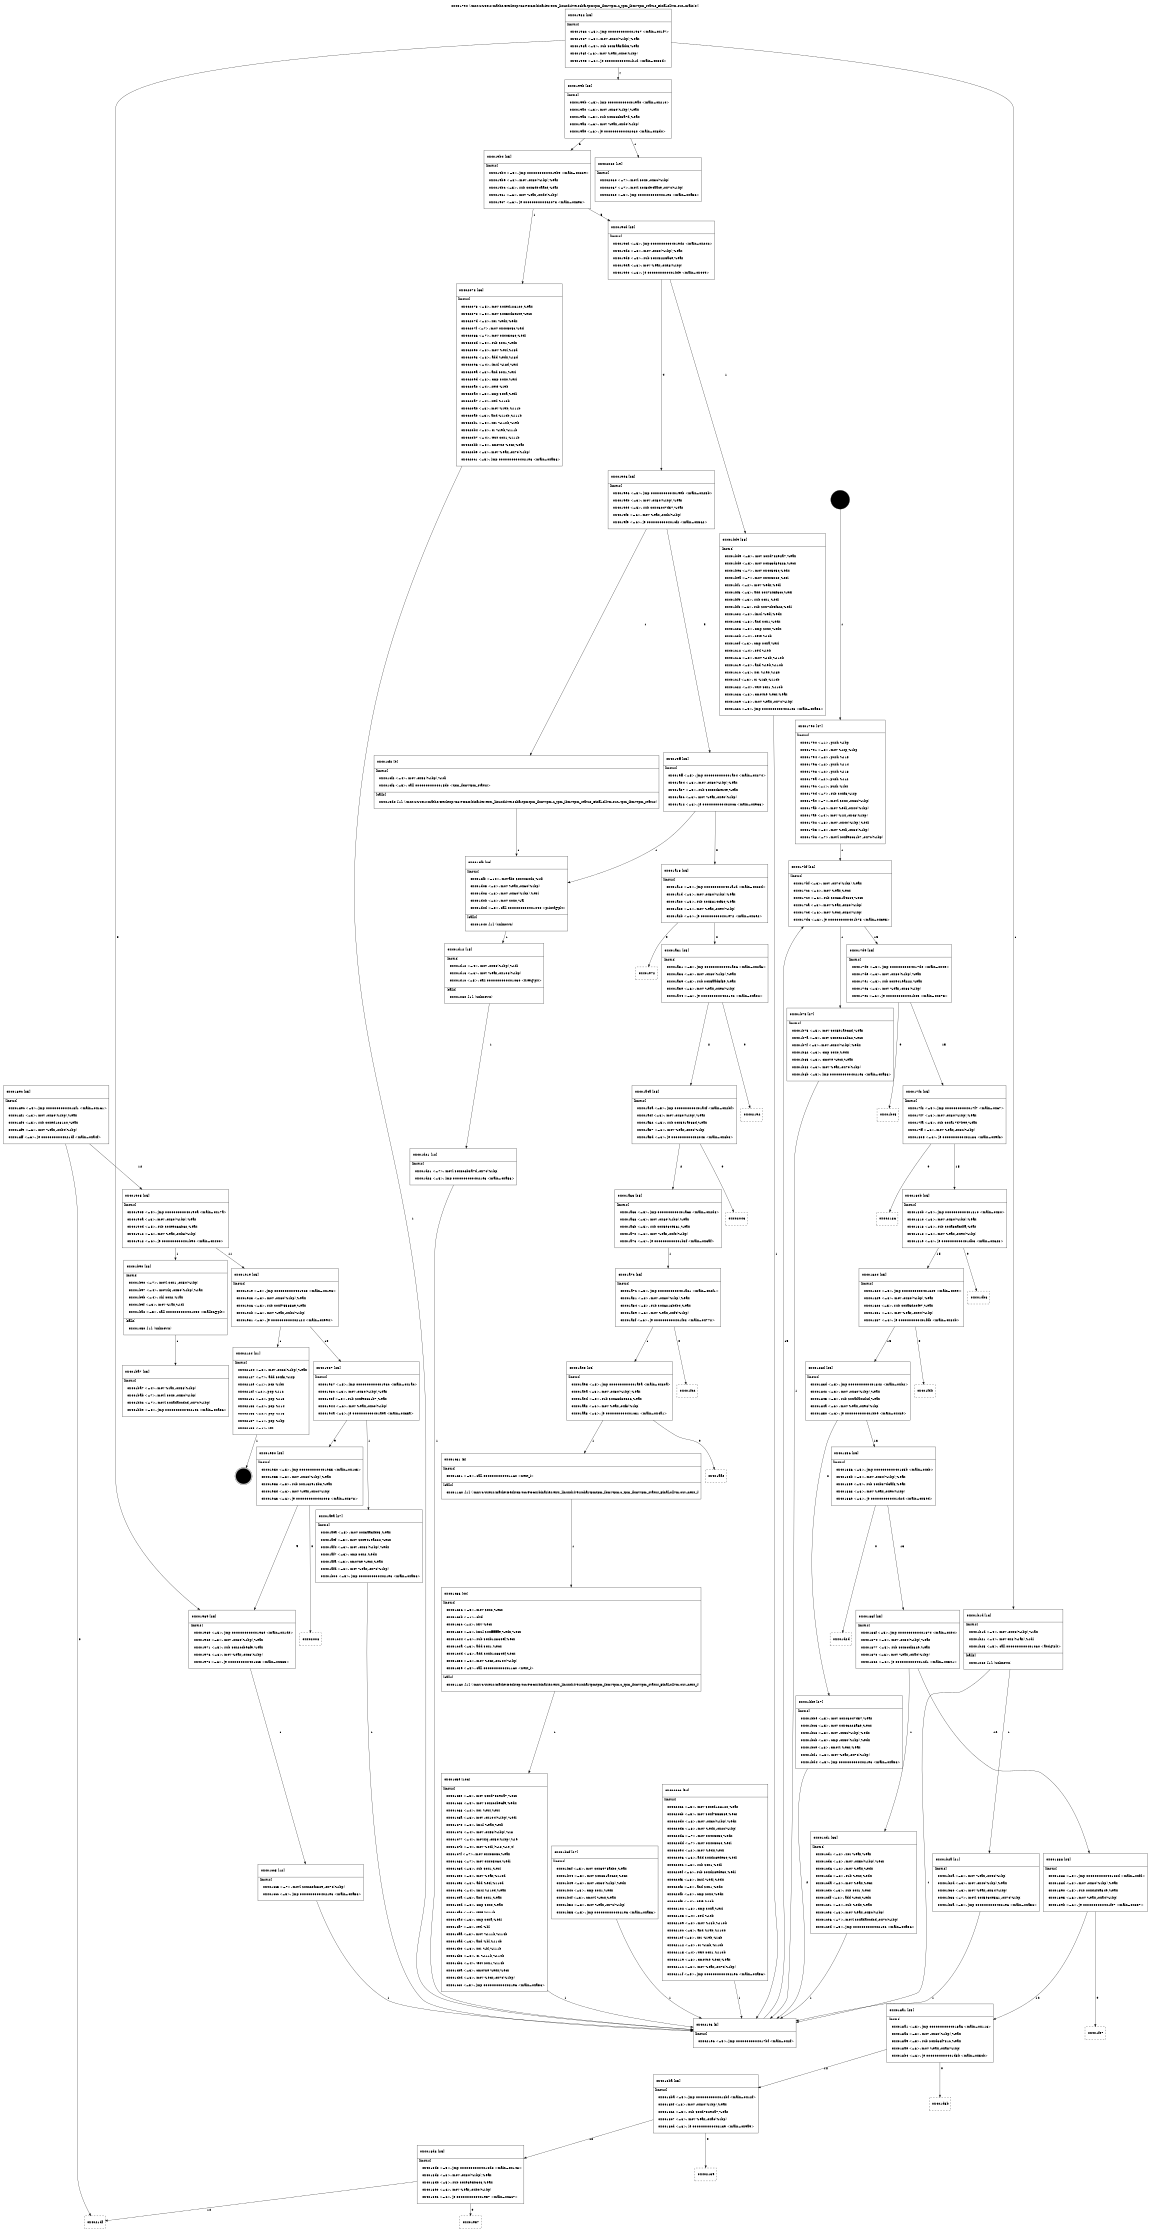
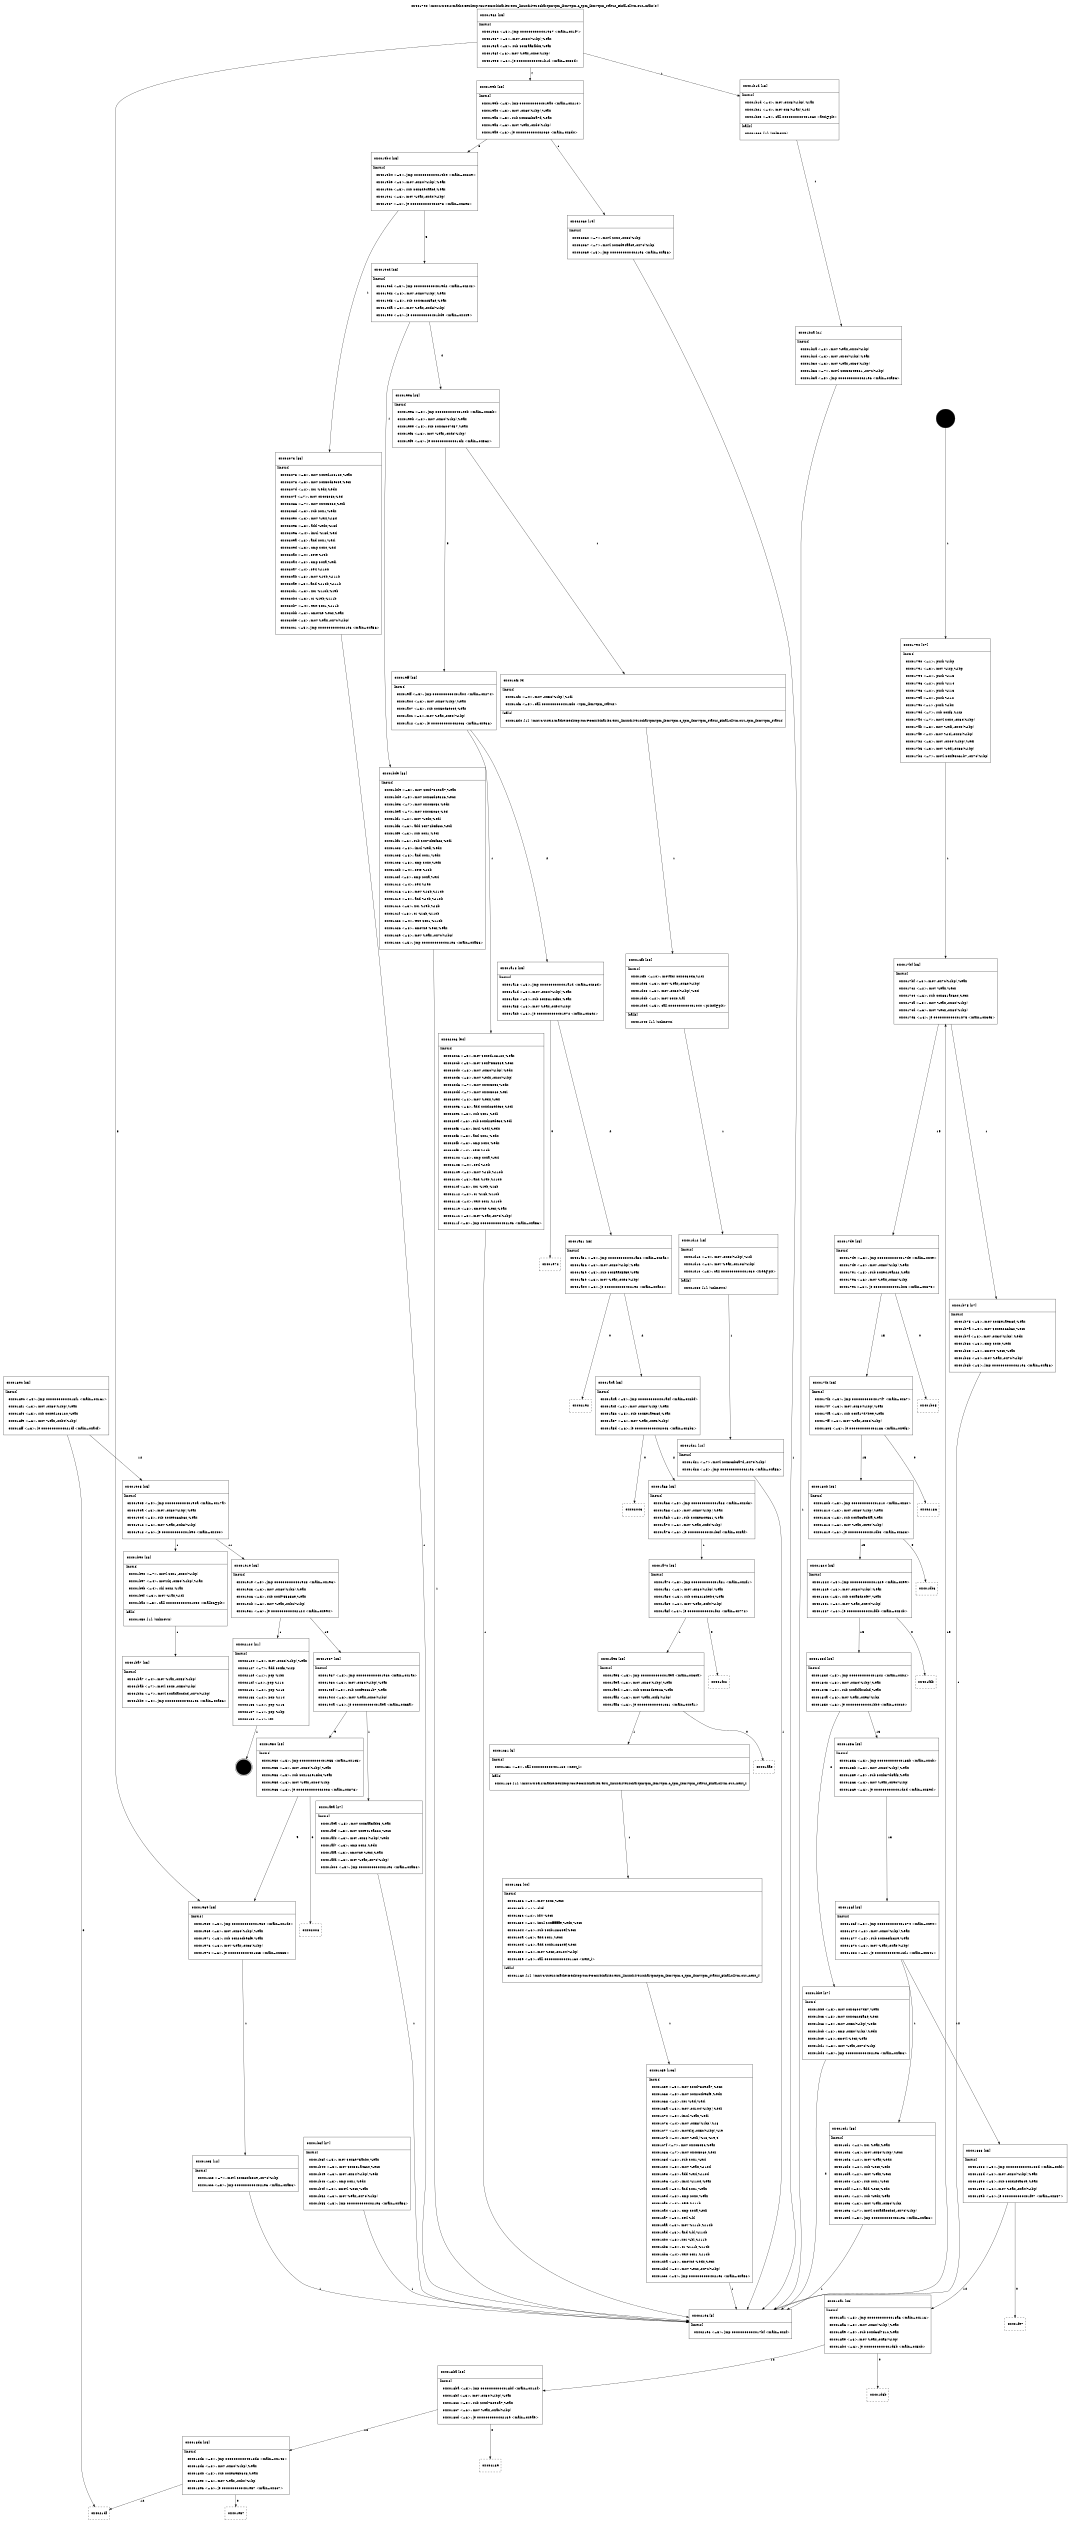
(639, 857) -> (490, 878)
(841, 1639) -> none
(925, 1872) -> (794, 1272)
